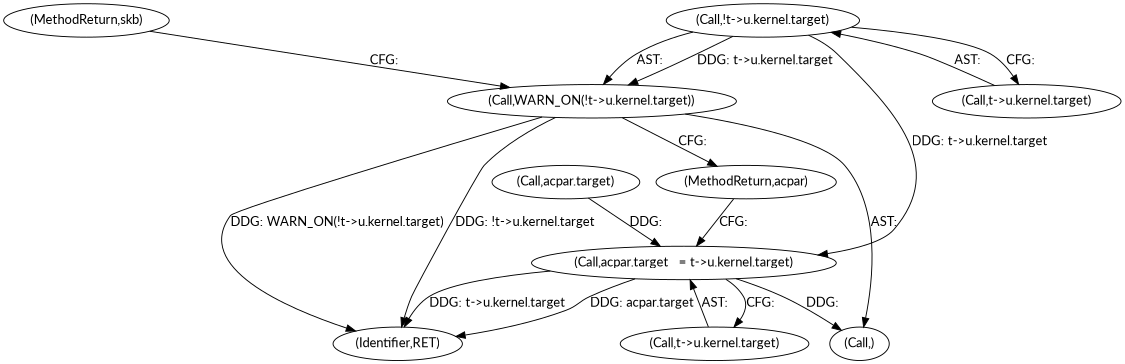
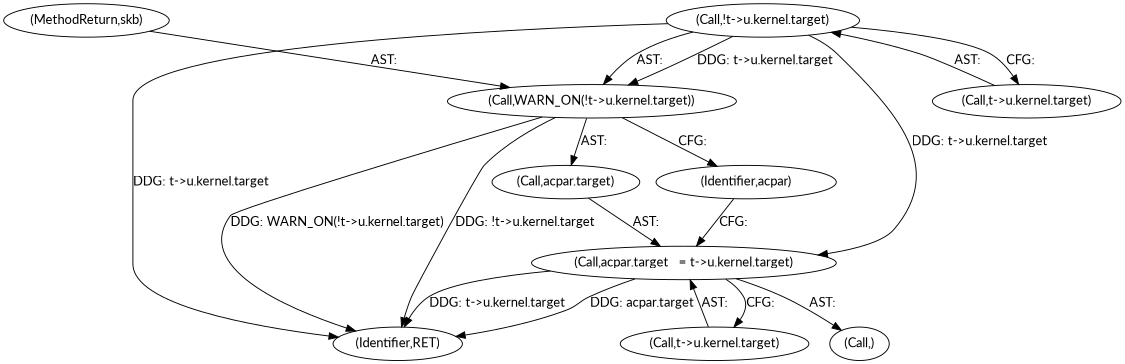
(386, 61) -> (386, 61)
none -> (205, 64)
(841, 162) -> (580, 137)
(746, 182) -> (746, 182)
(648, 223) -> (648, 223)
(825, 303) -> (825, 303)
